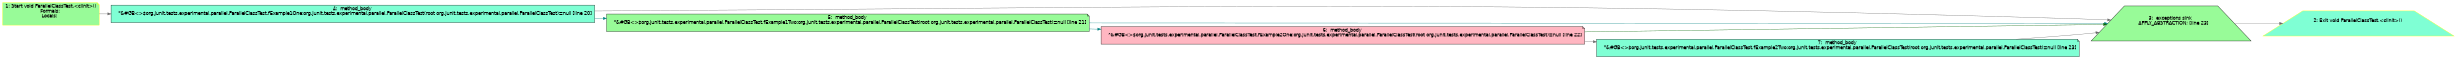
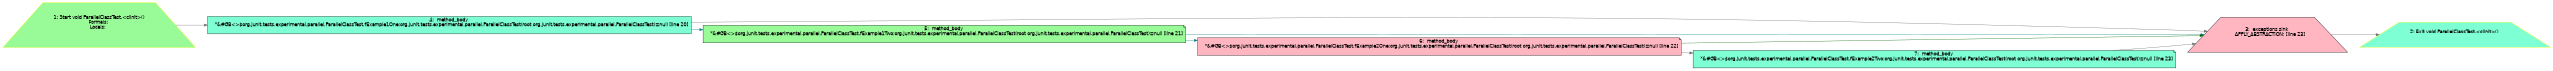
(51, 14) -> (99, 25)
(2171, 23) -> (2268, 35)
